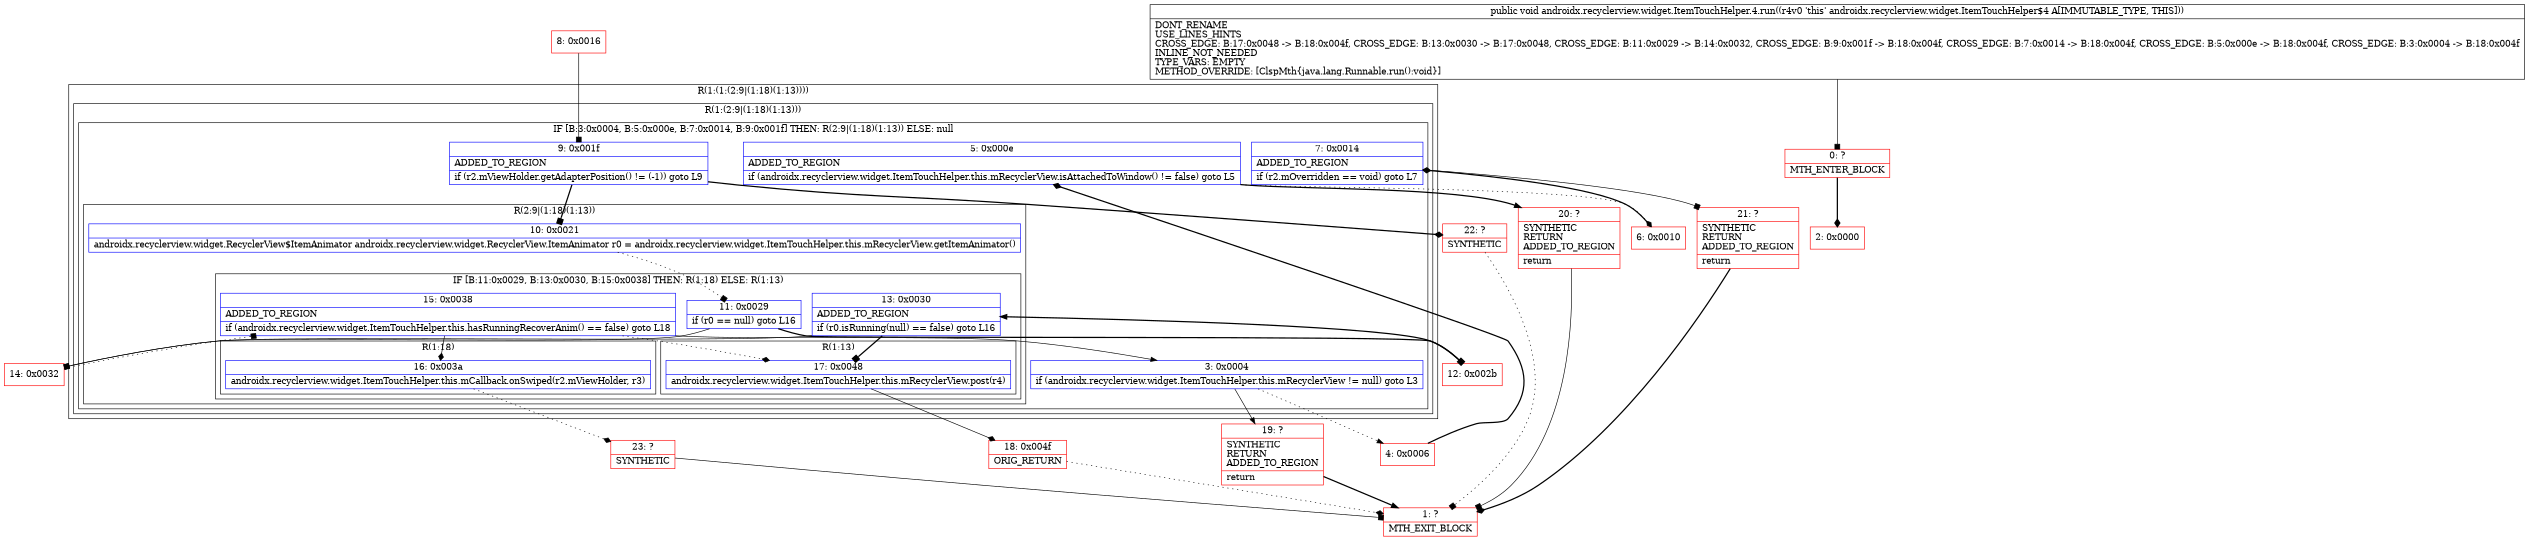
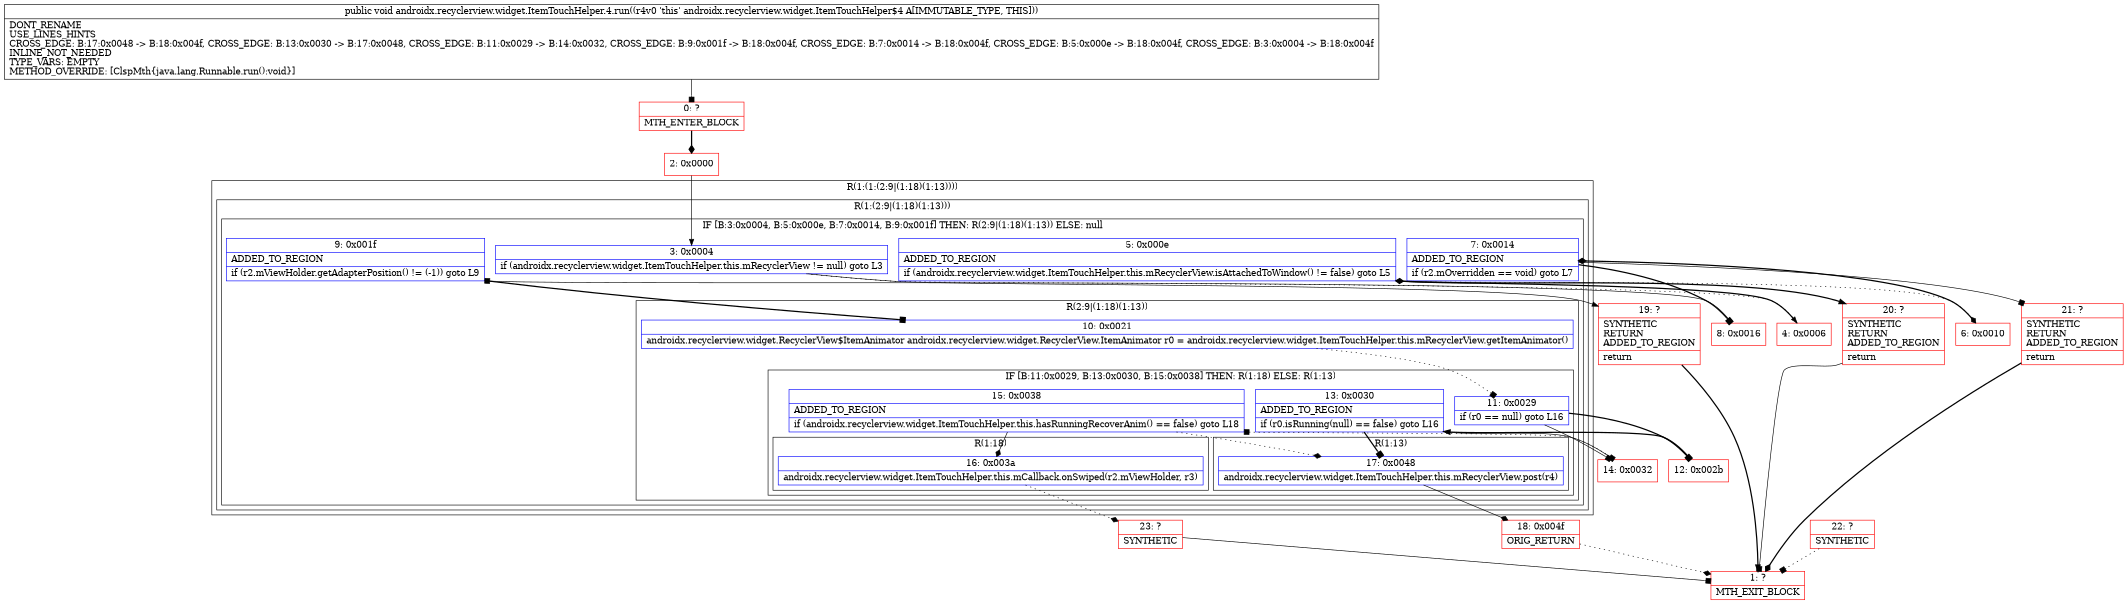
(1072, 208) -> none
none -> (1649, 279)
(1033, 342) -> (692, 207)
